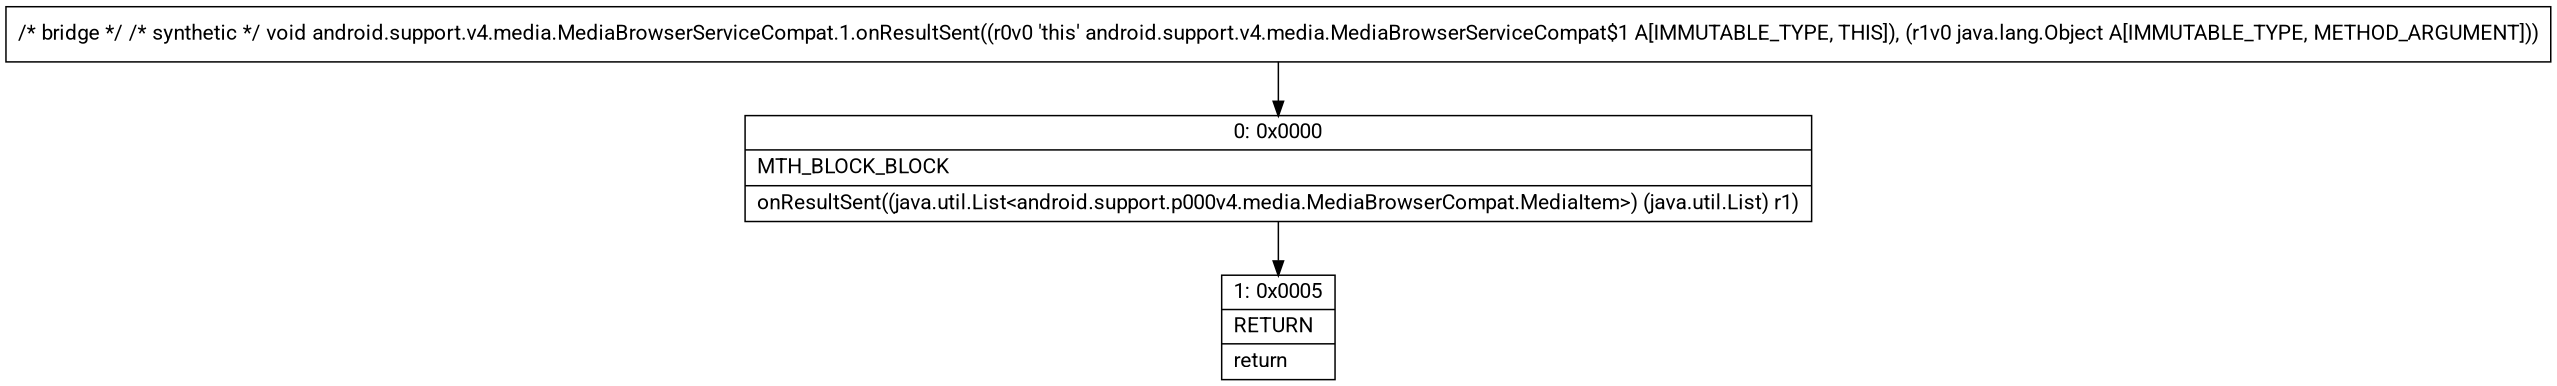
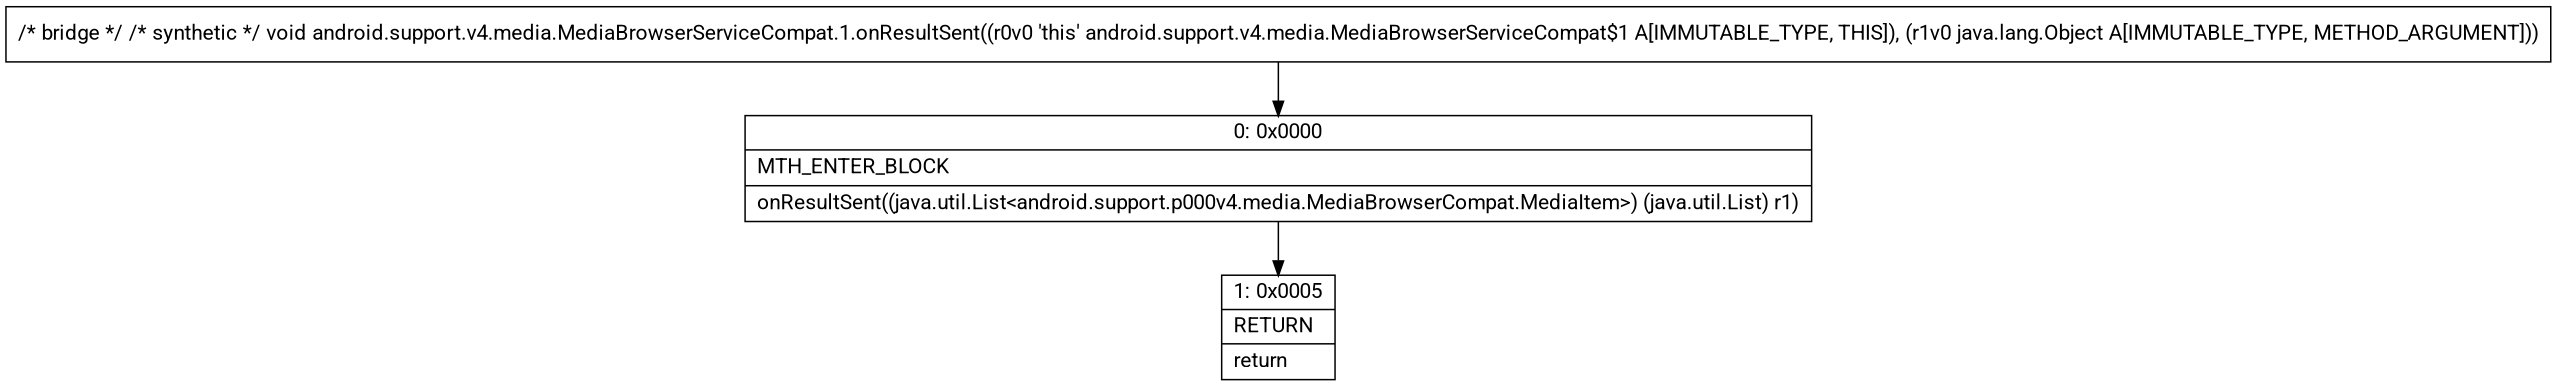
(854, 167) -> (854, 167)
